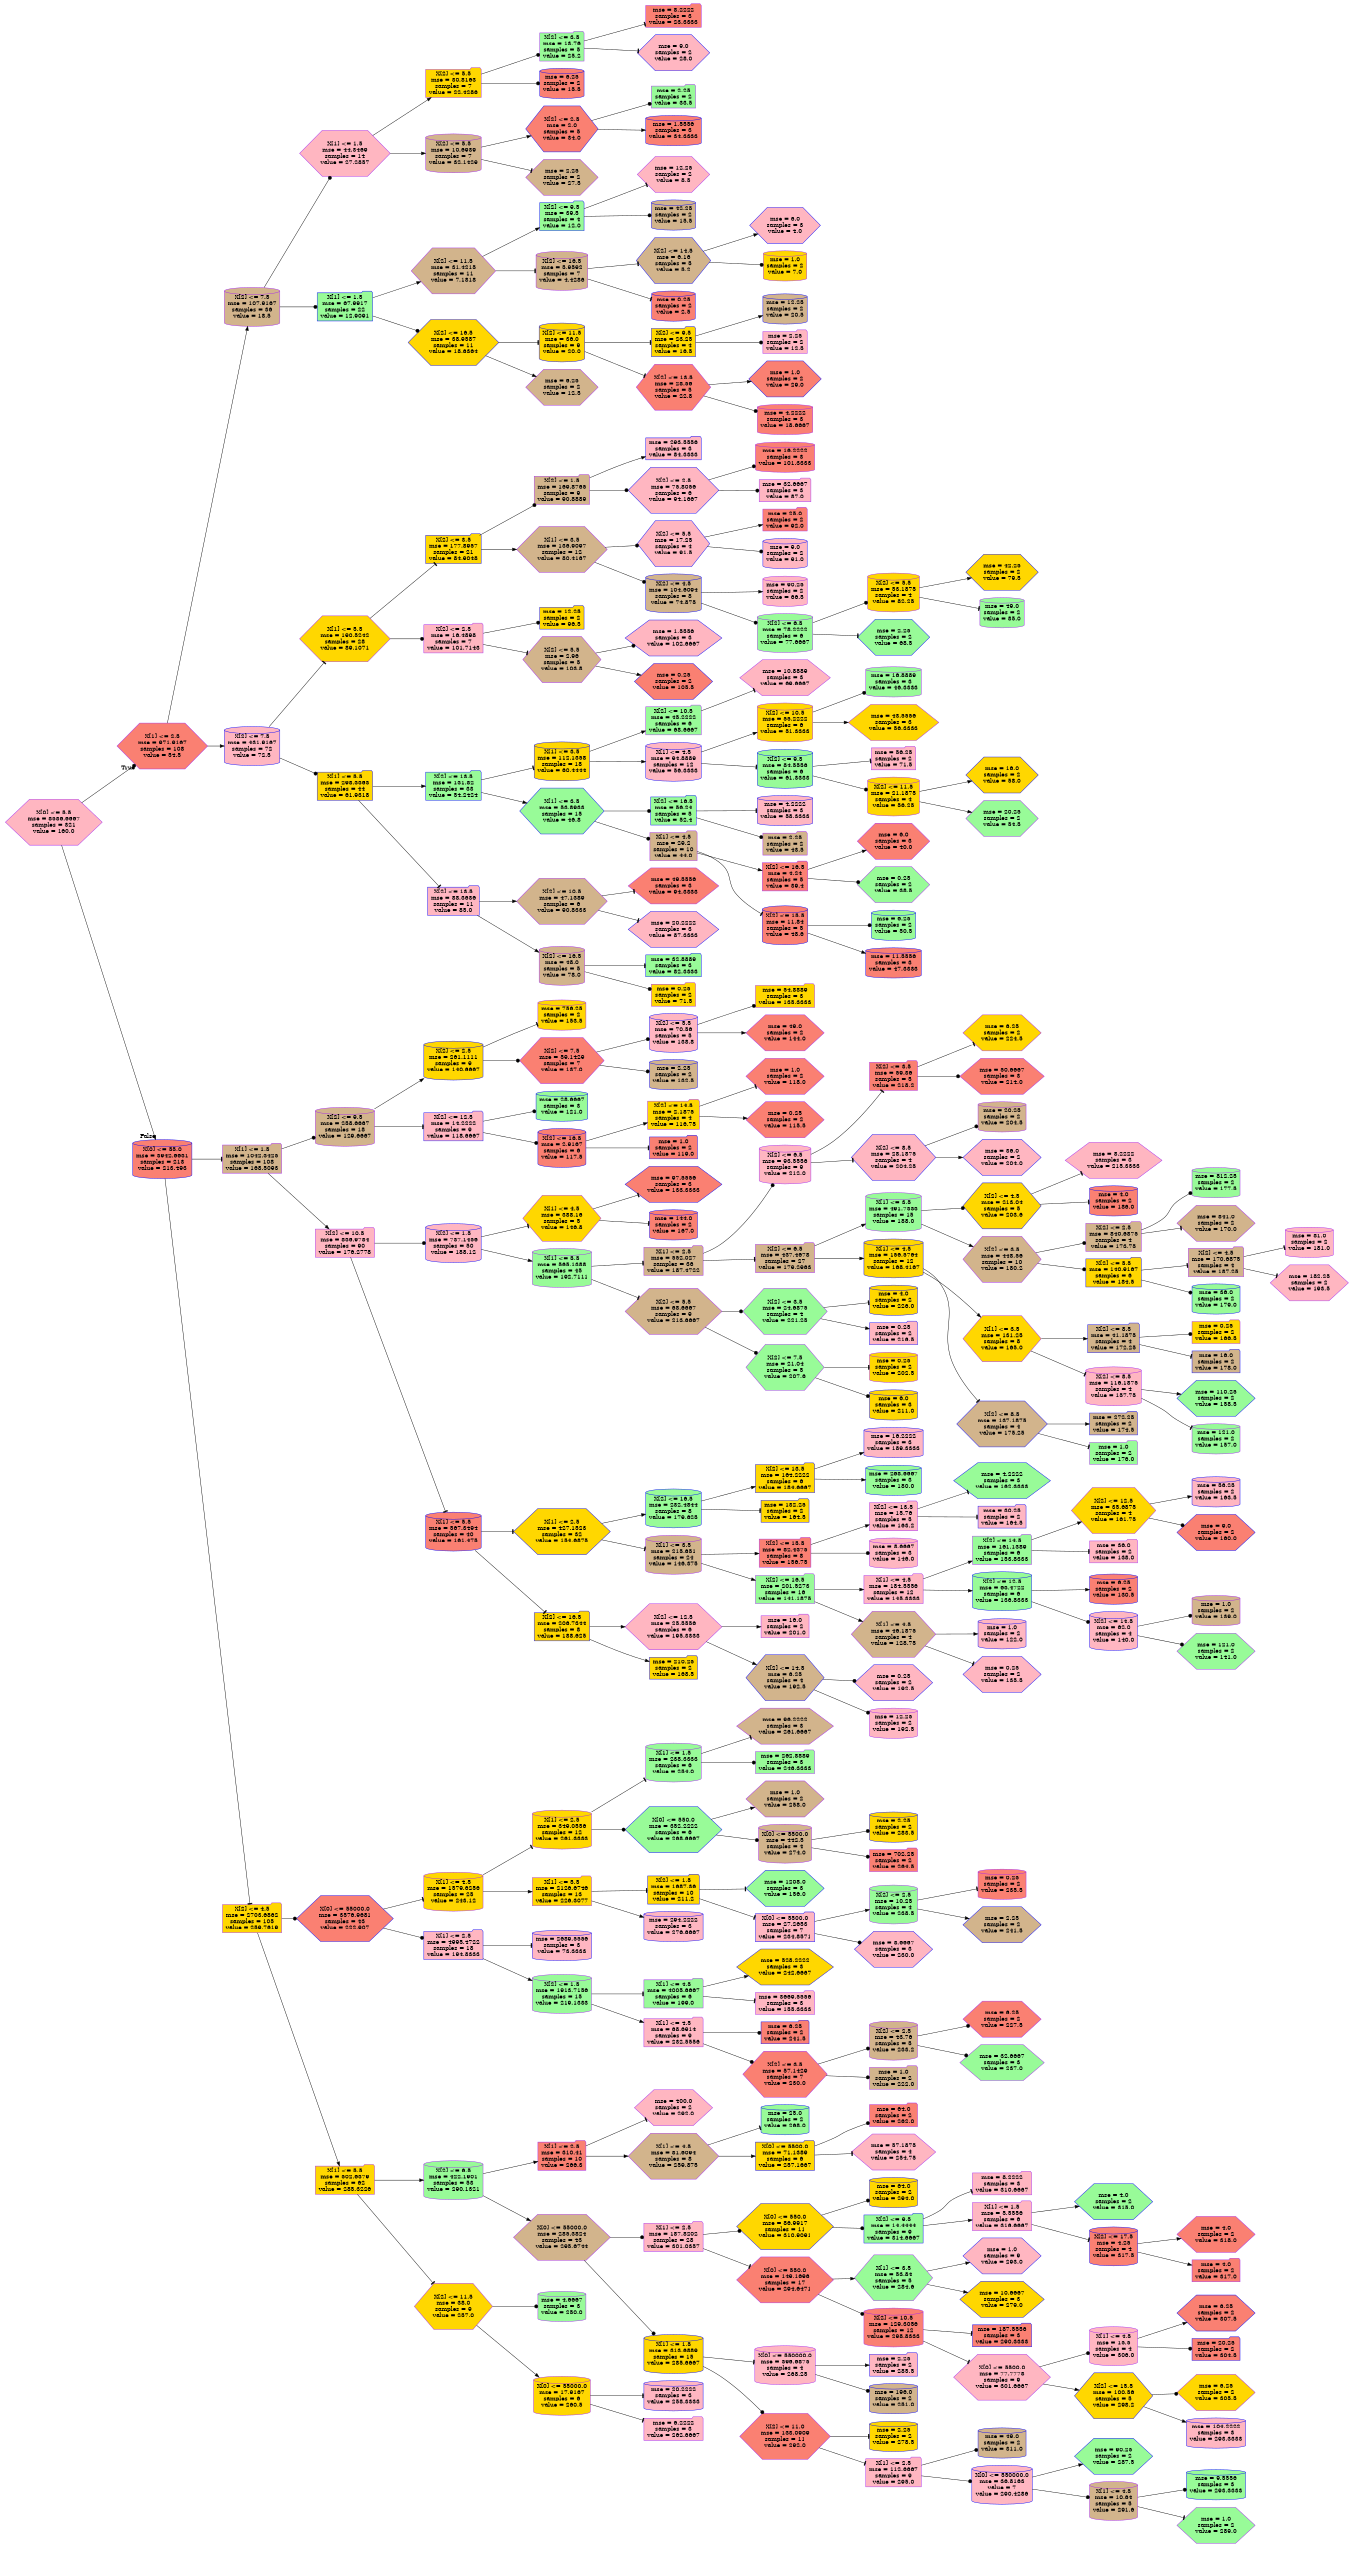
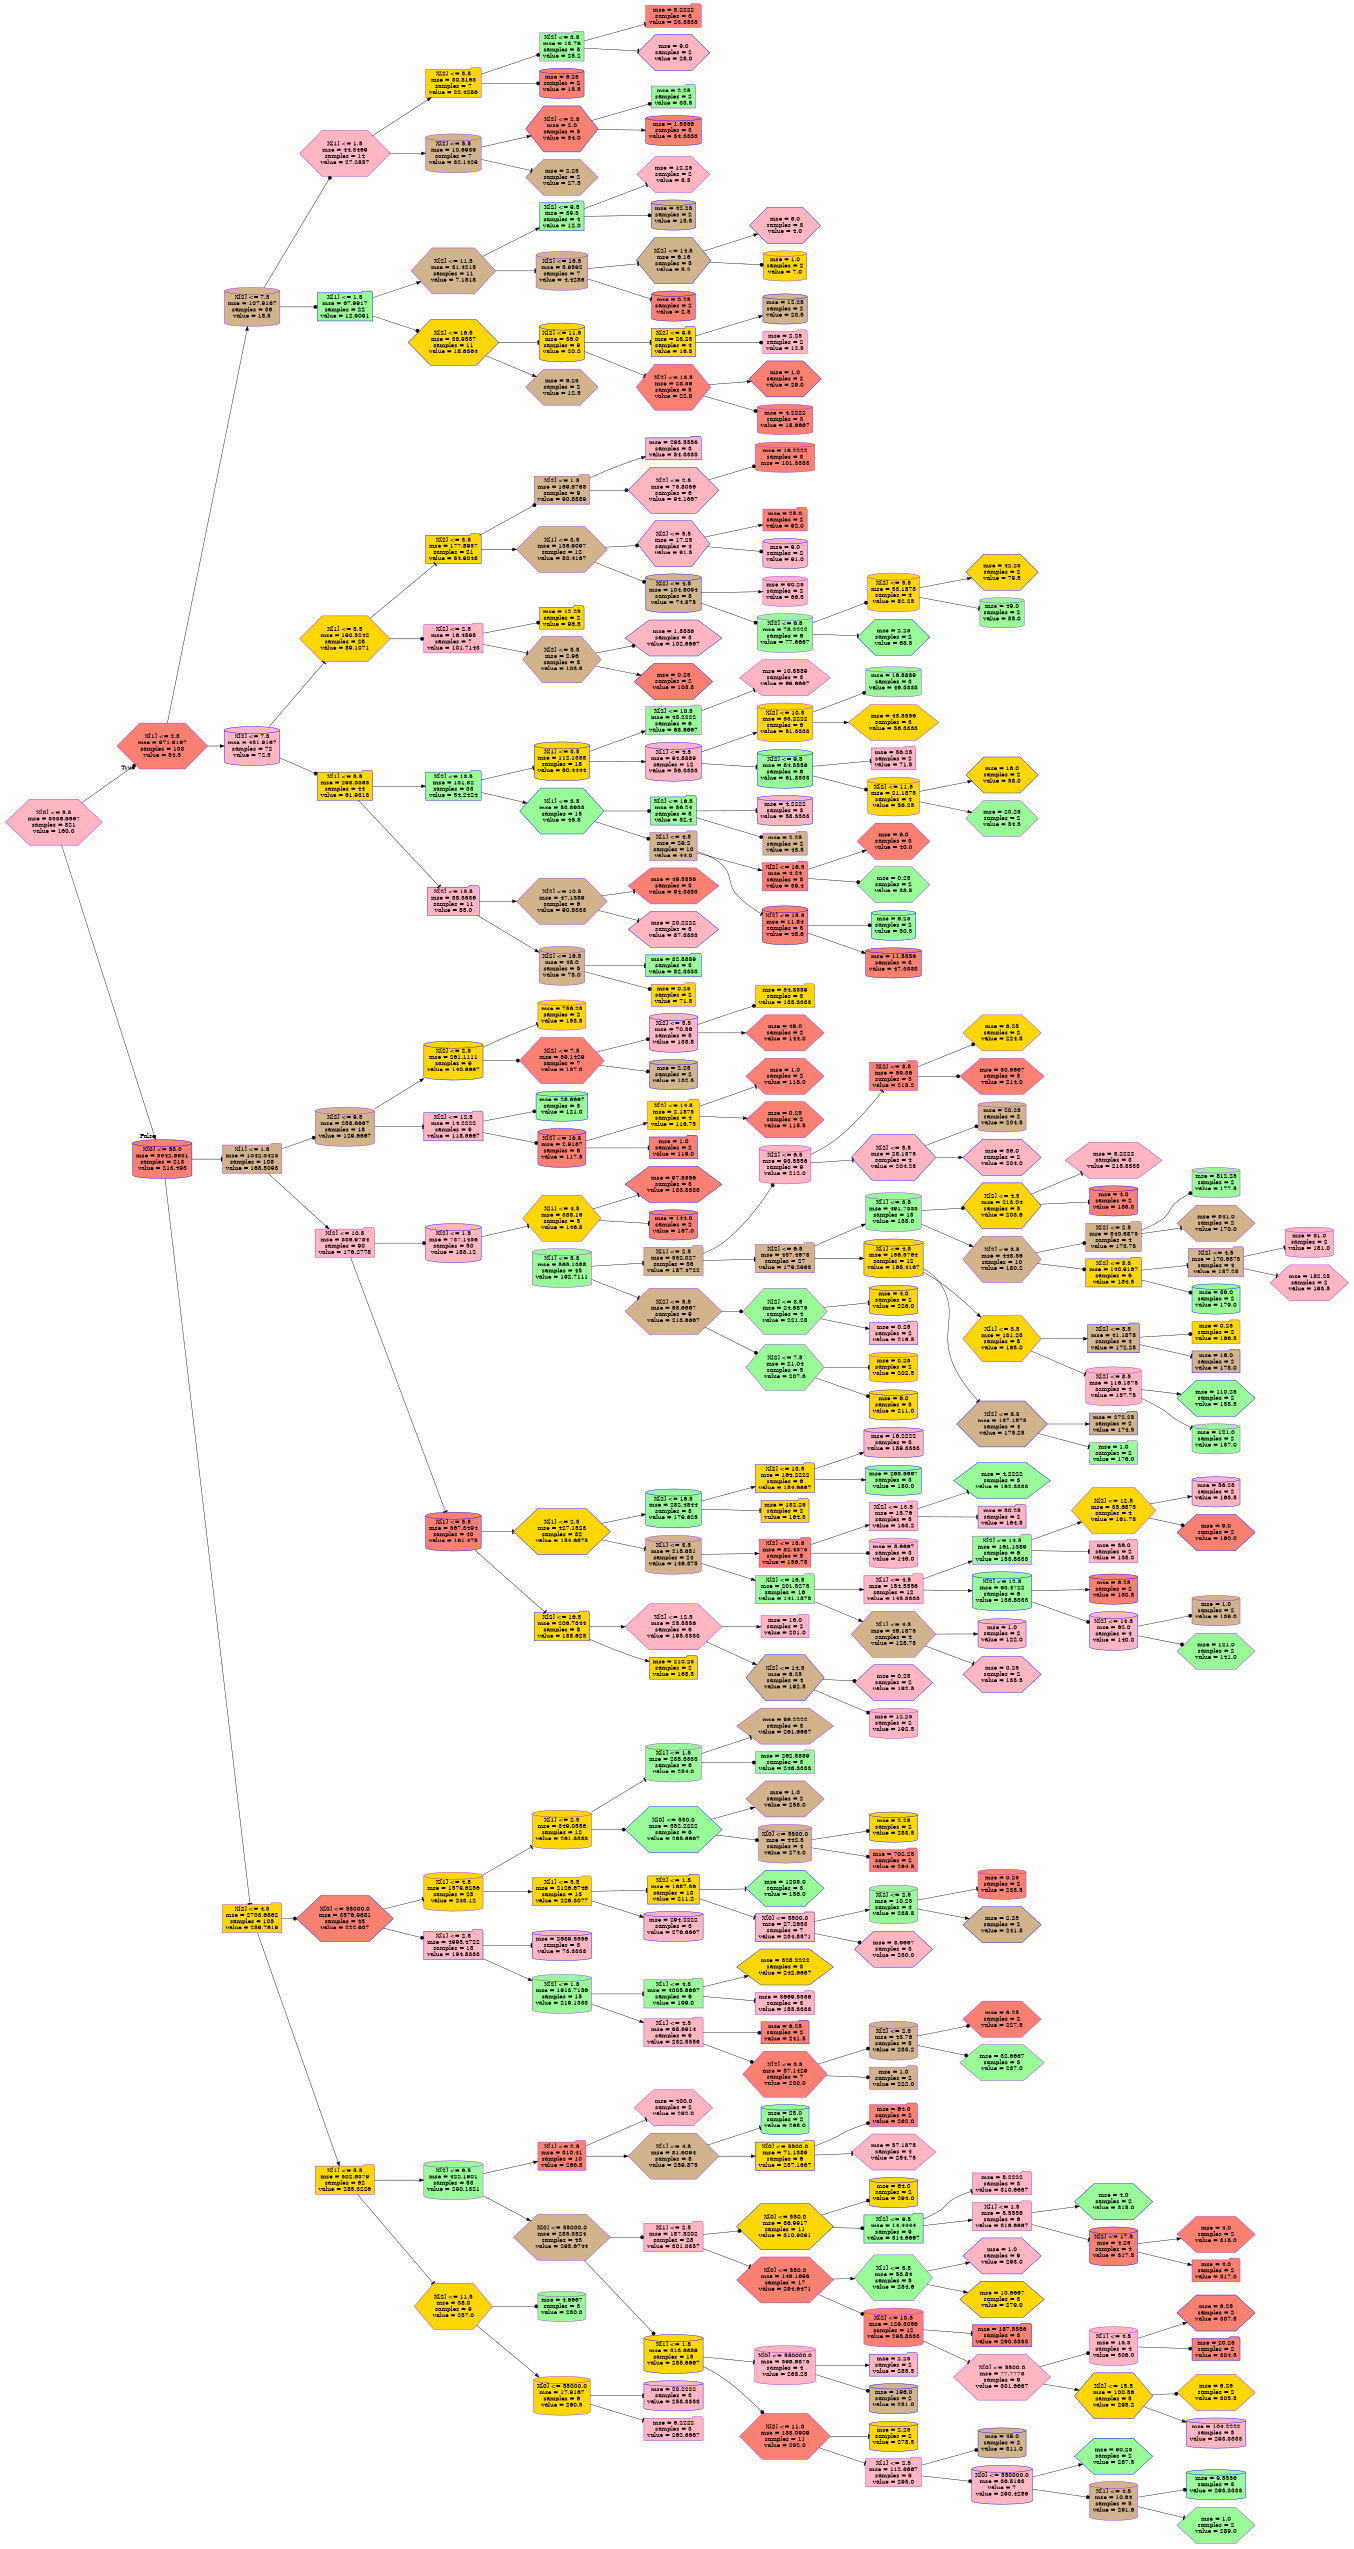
(785, 457) -> (785, 457)
(785, 491) -> none
(945, 1056) -> (945, 1056)
(505, 1255) -> none
